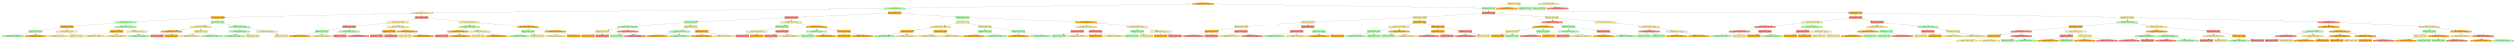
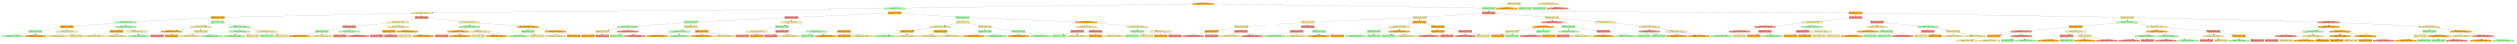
(817, 27) -> none
none -> (267, 36)
(862, 36) -> (862, 36)
